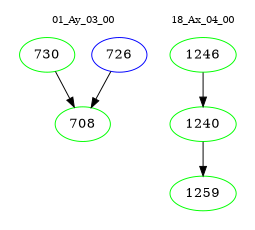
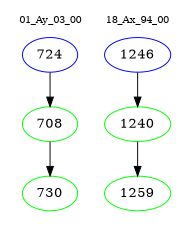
(203, 21) -> (138, 21)
(119, 55) -> (50, 55)
(203, 55) -> (138, 55)
(63, 85) -> (50, 154)
